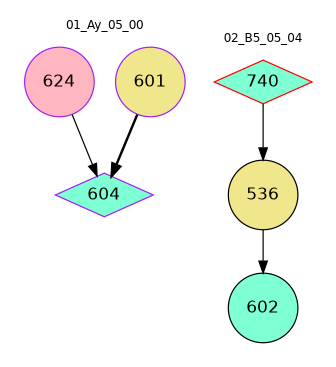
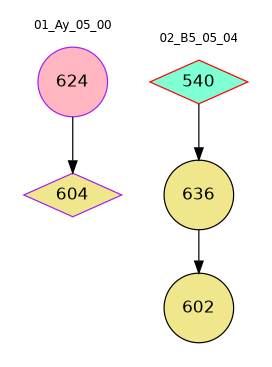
(150, 82) -> none
(263, 82) -> (199, 82)
(104, 195) -> (73, 195)
(263, 195) -> (199, 195)
(263, 308) -> (199, 308)
